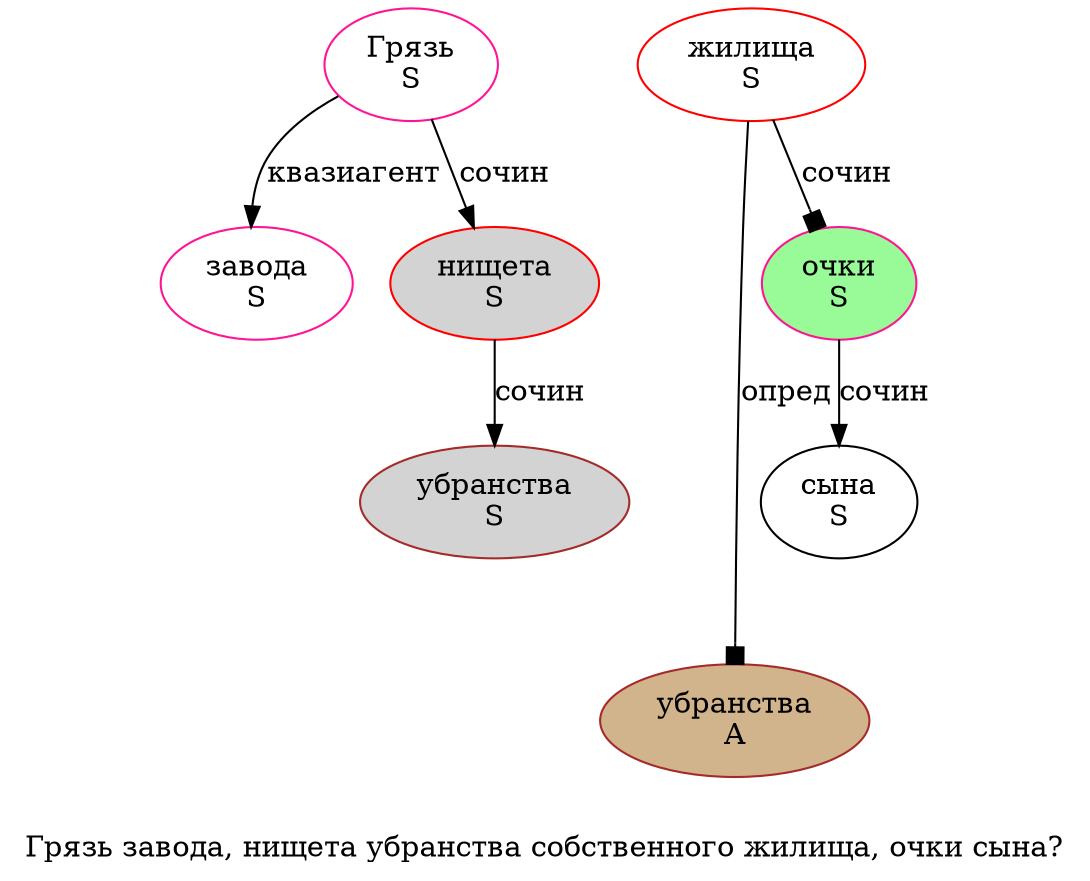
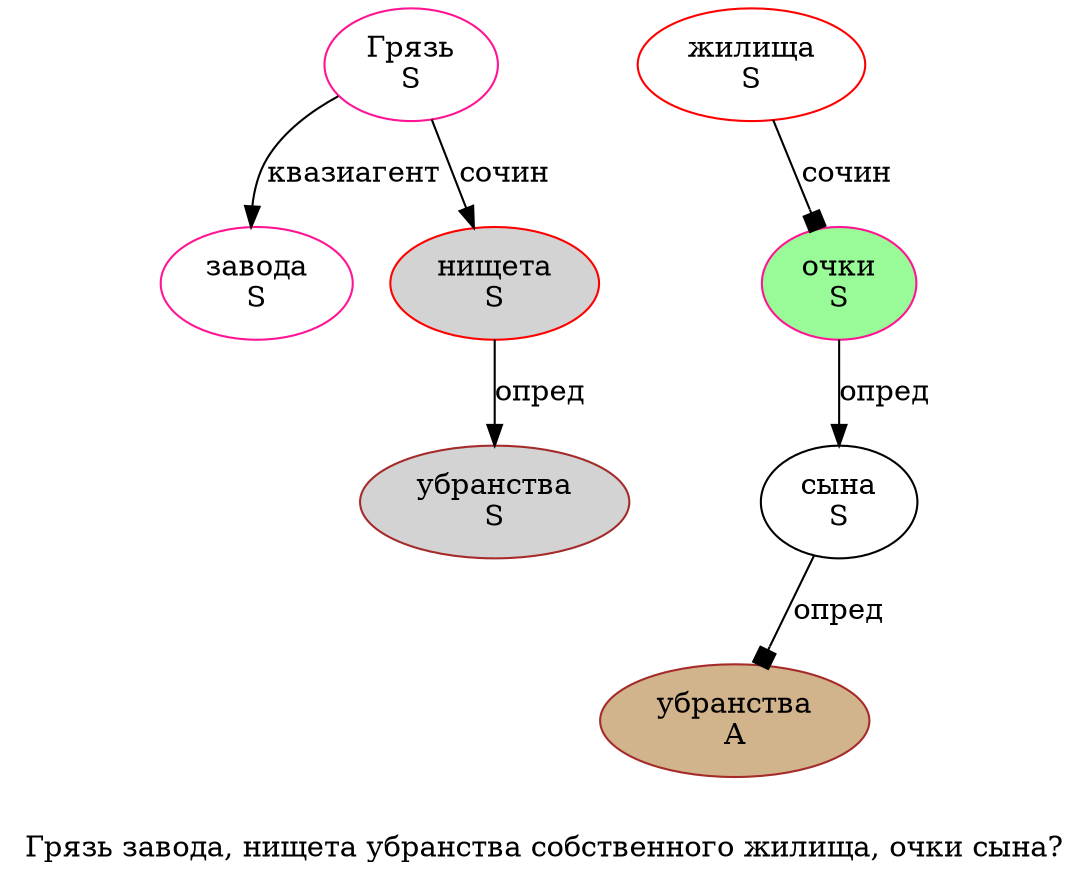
(739, 382) -> (792, 601)
(540, 393) -> (540, 393)
(884, 393) -> (884, 393)
